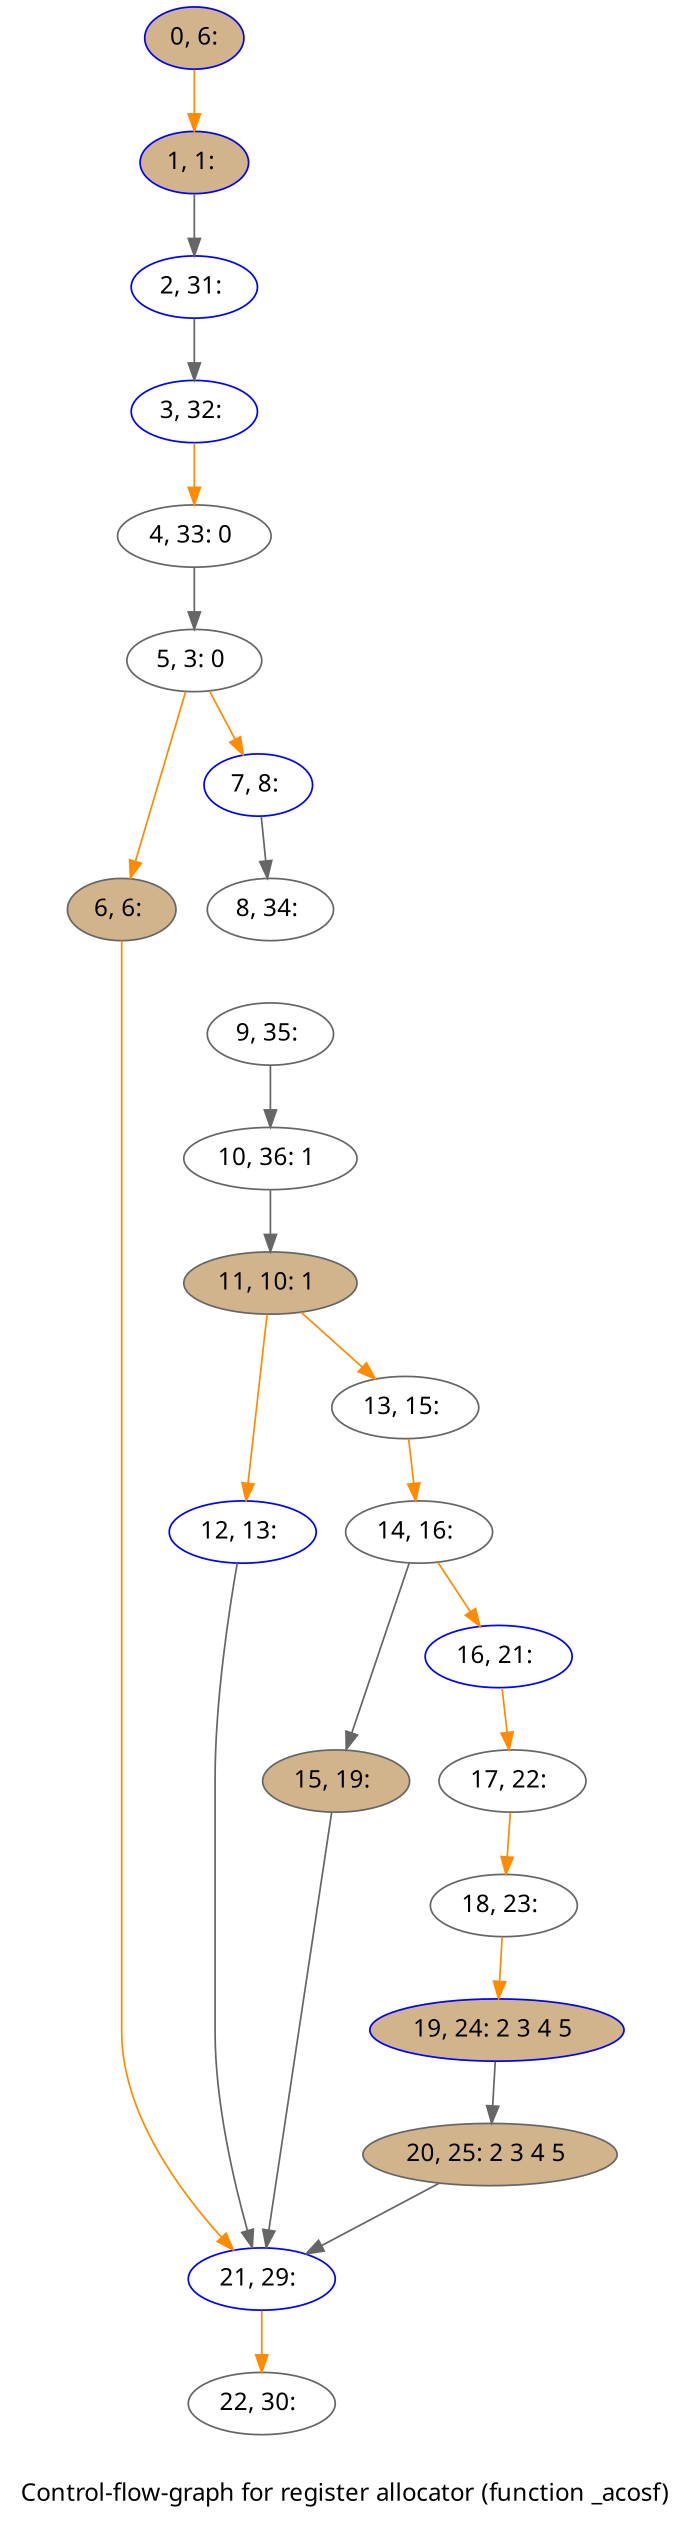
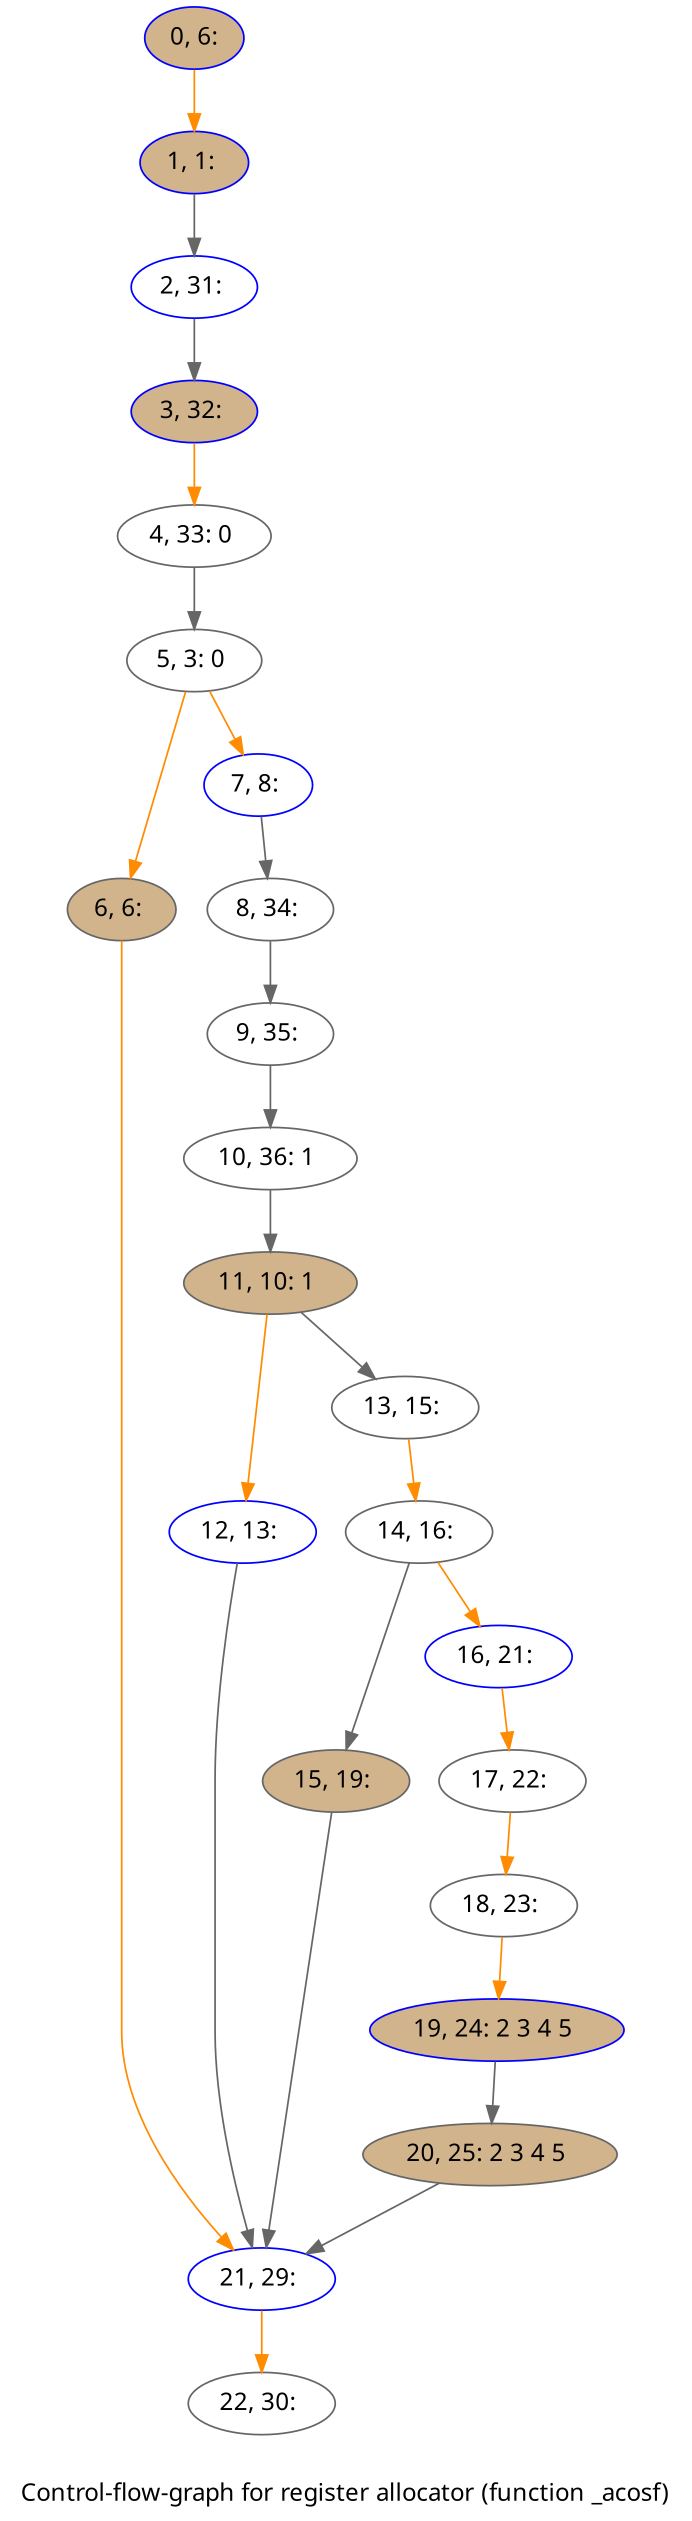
(194, 412) -> (194, 412)
none -> (270, 963)
(332, 1340) -> (332, 1340)
